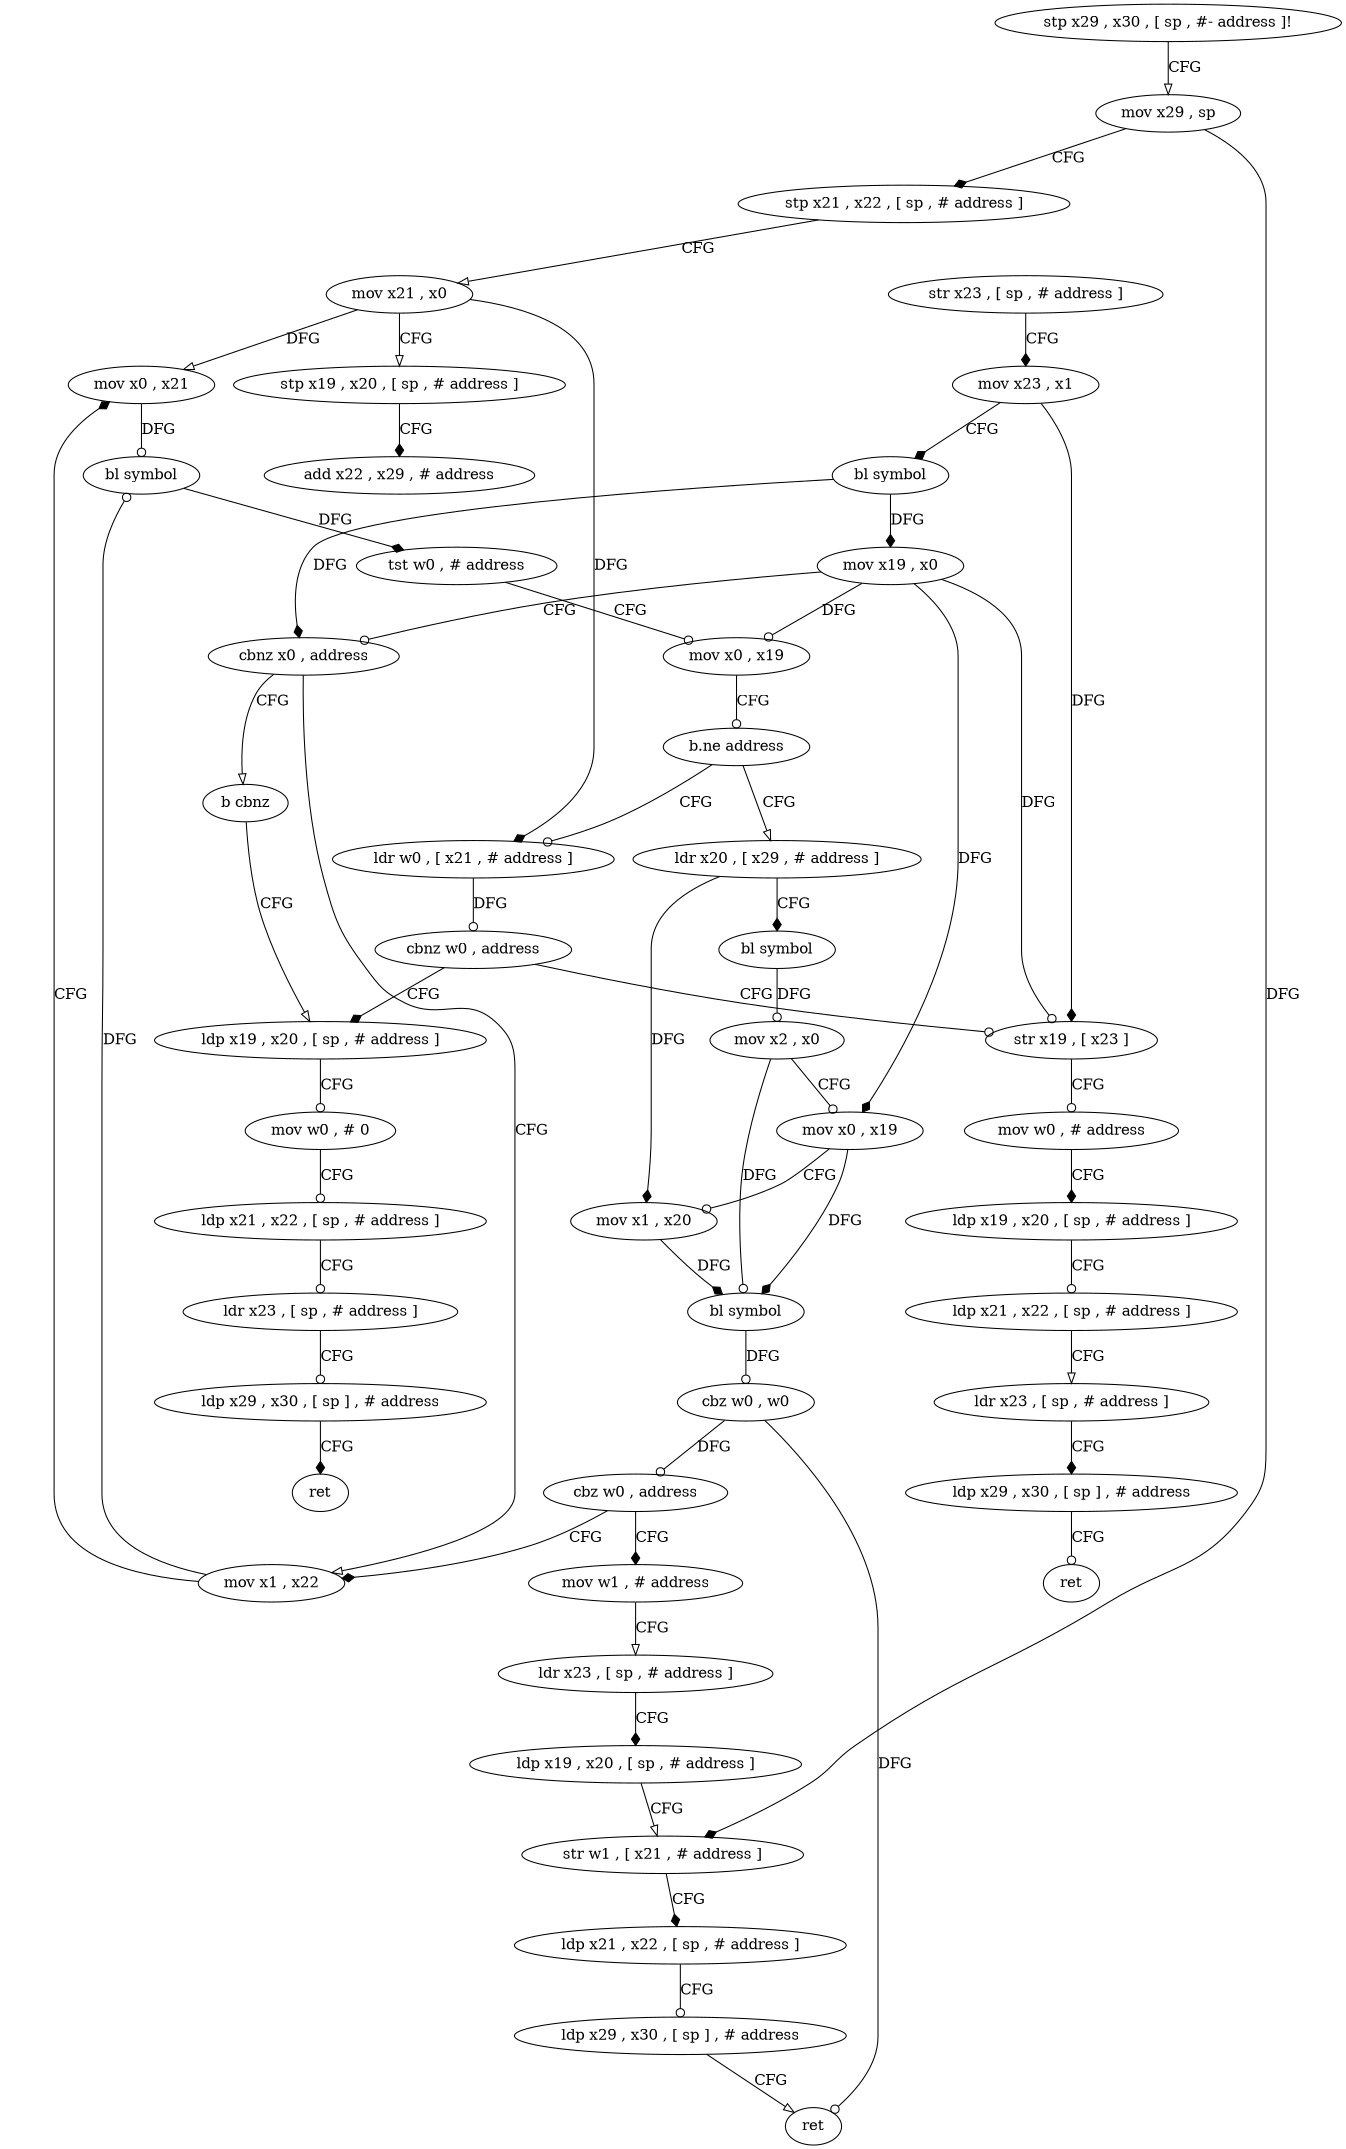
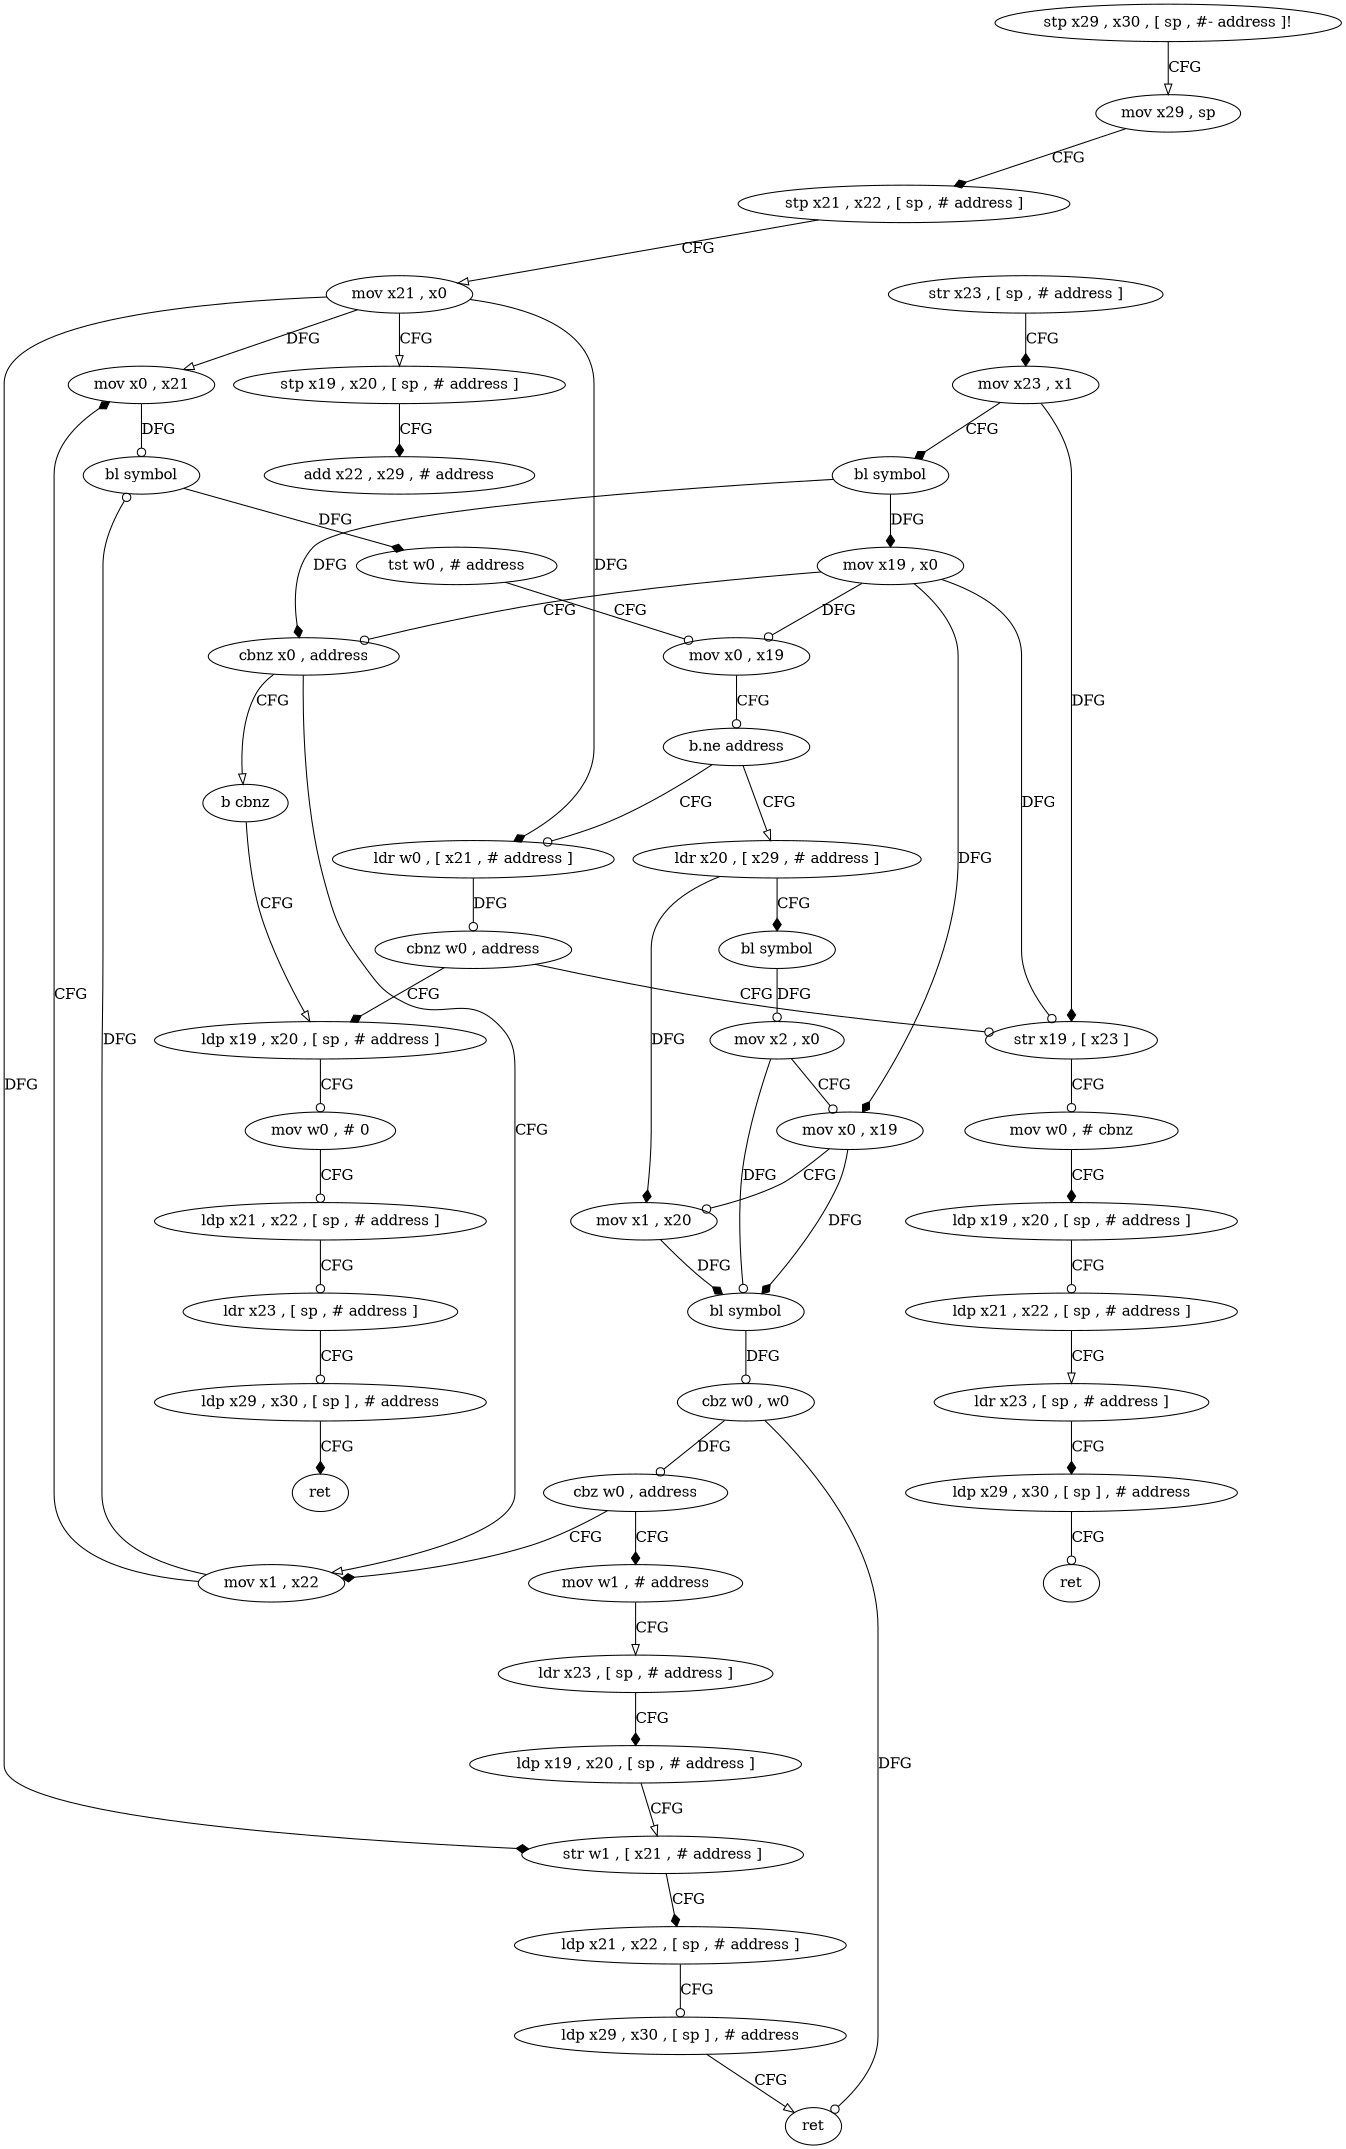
(1266, 1121) -> (4, 1164)
(1071, 1131) -> (1071, 1131)
